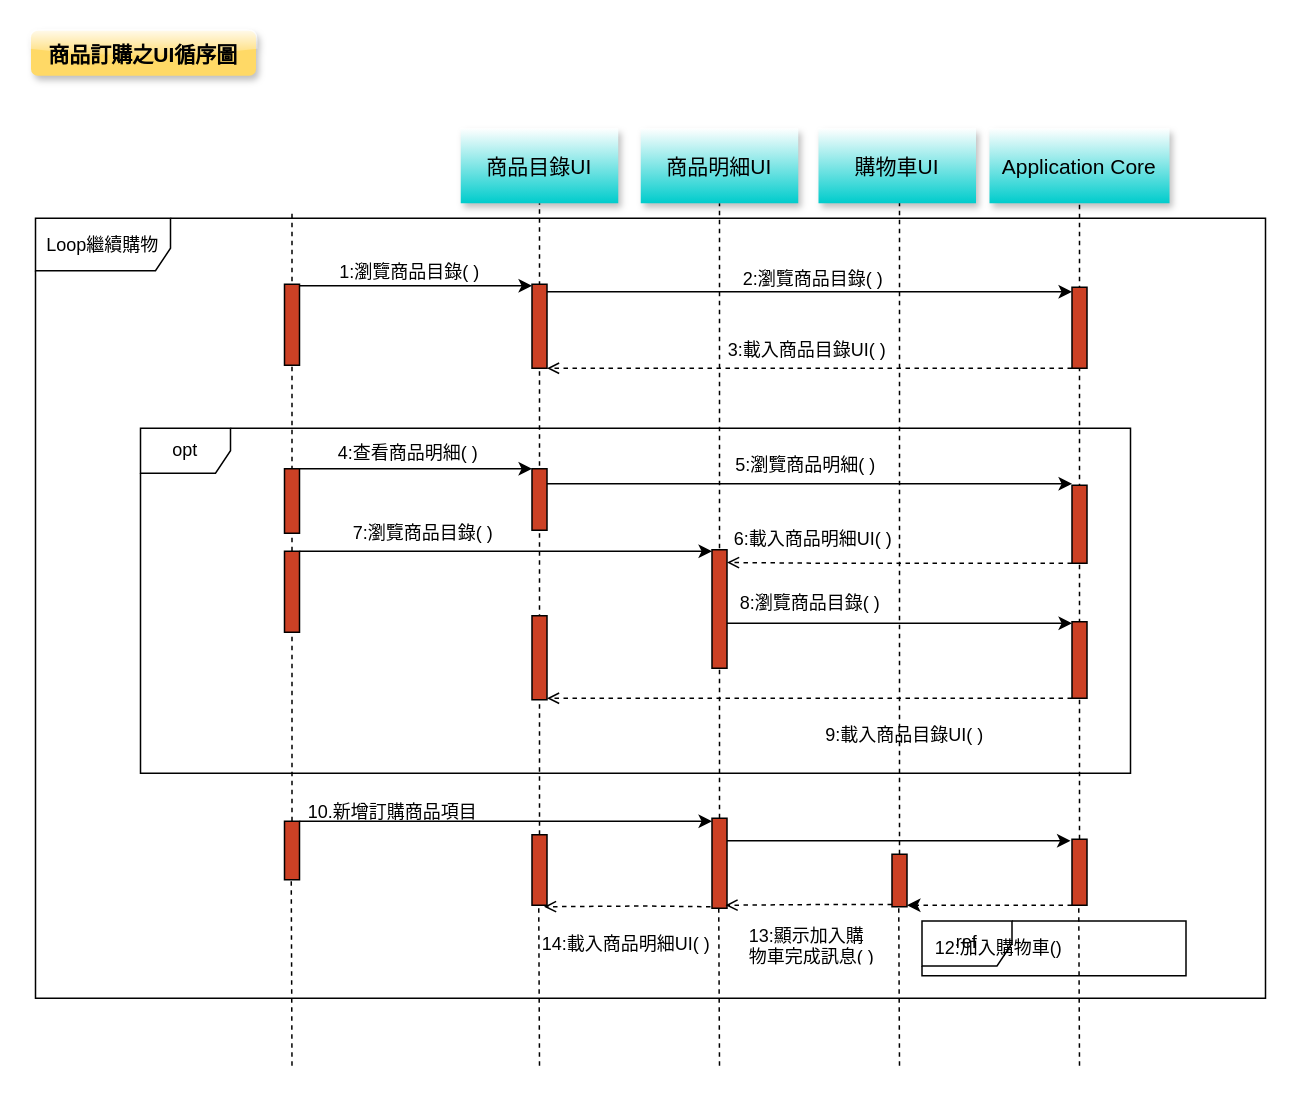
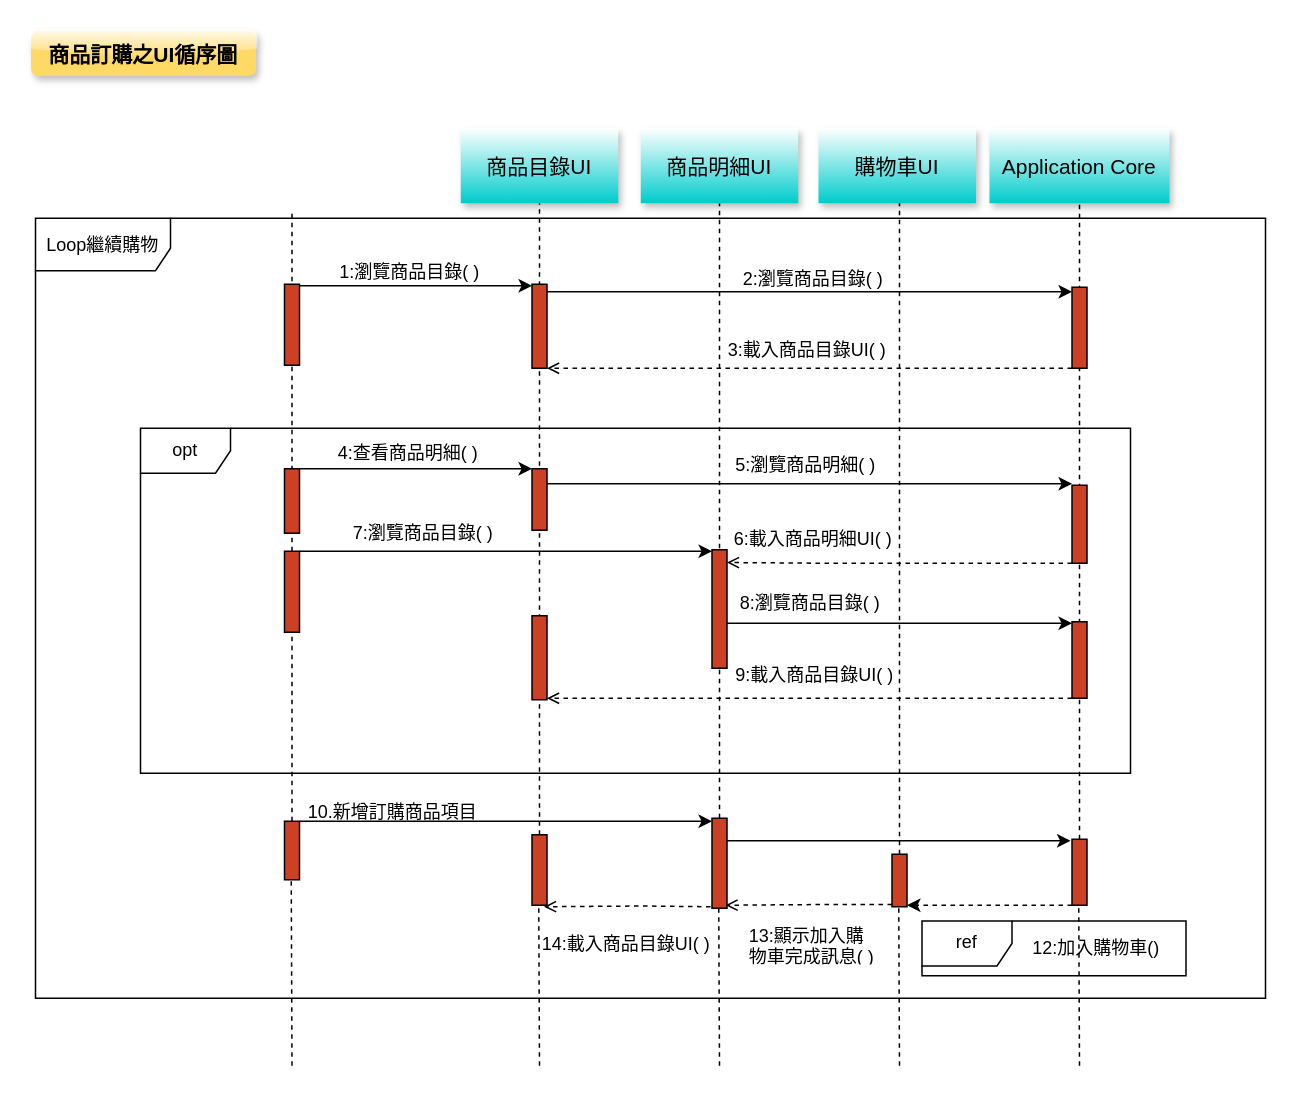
(944, 736) -> (854, 676)
(629, 944) -> (629, 944)
(1001, 948) -> (1099, 948)
